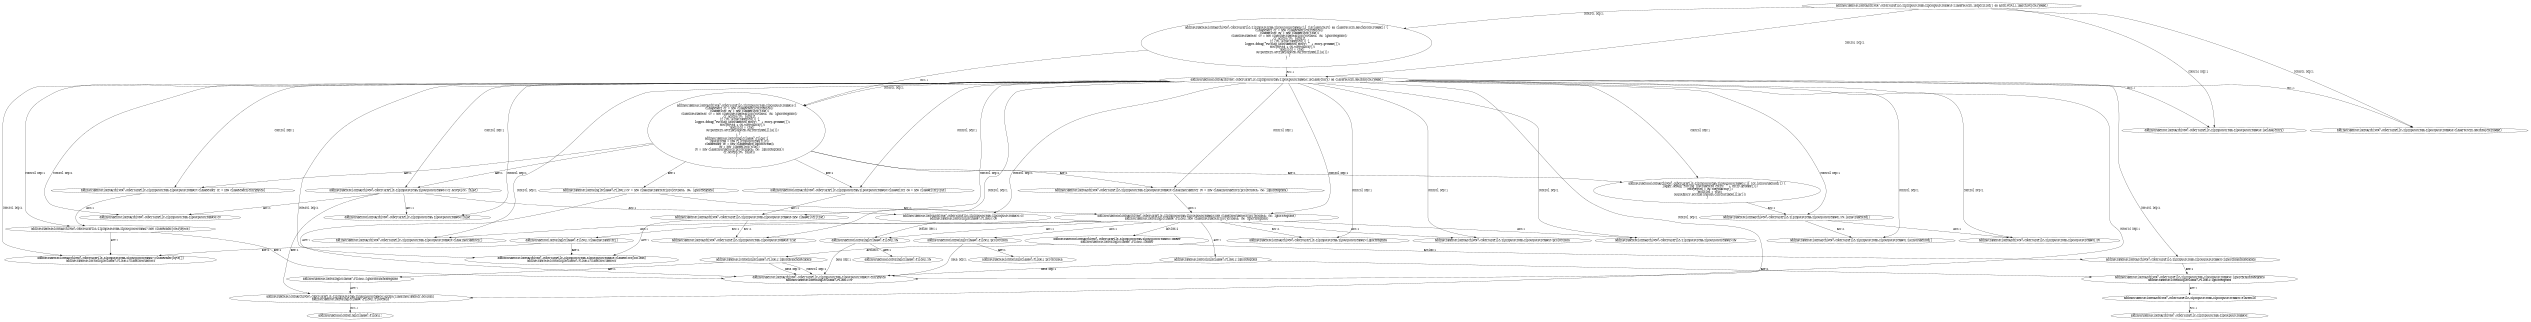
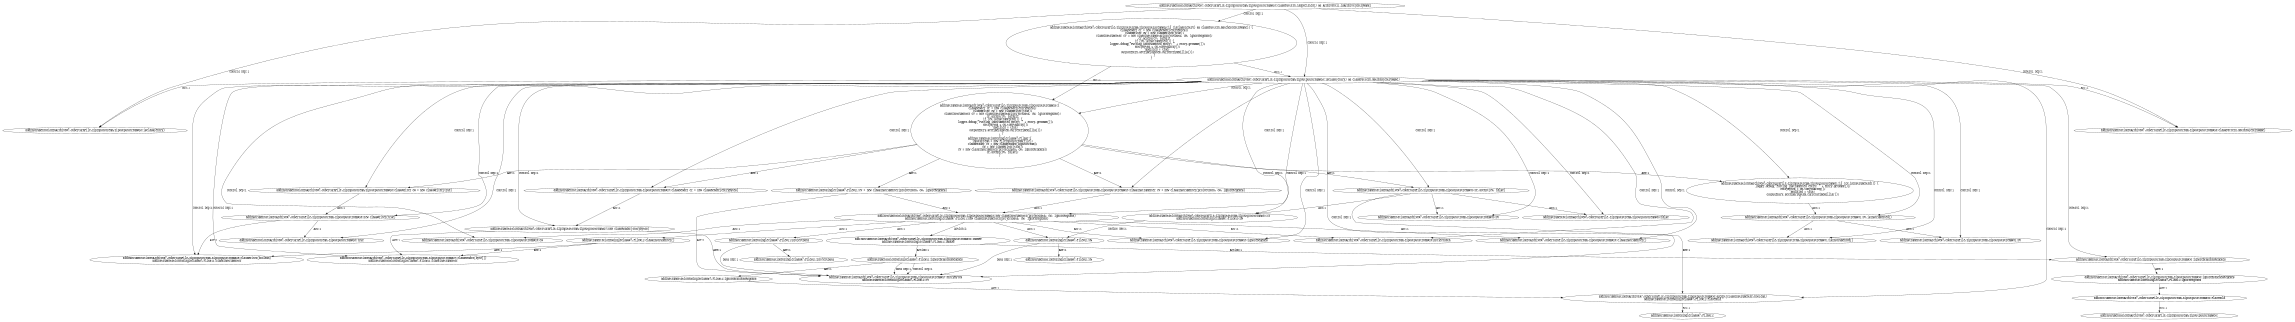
(1216, 260) -> none
